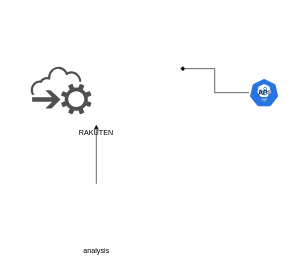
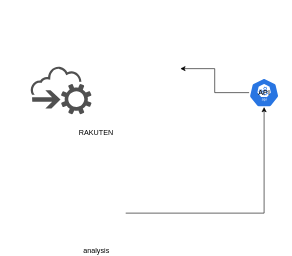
(186, 69) -> (185, 69)
(96, 130) -> (264, 112)
